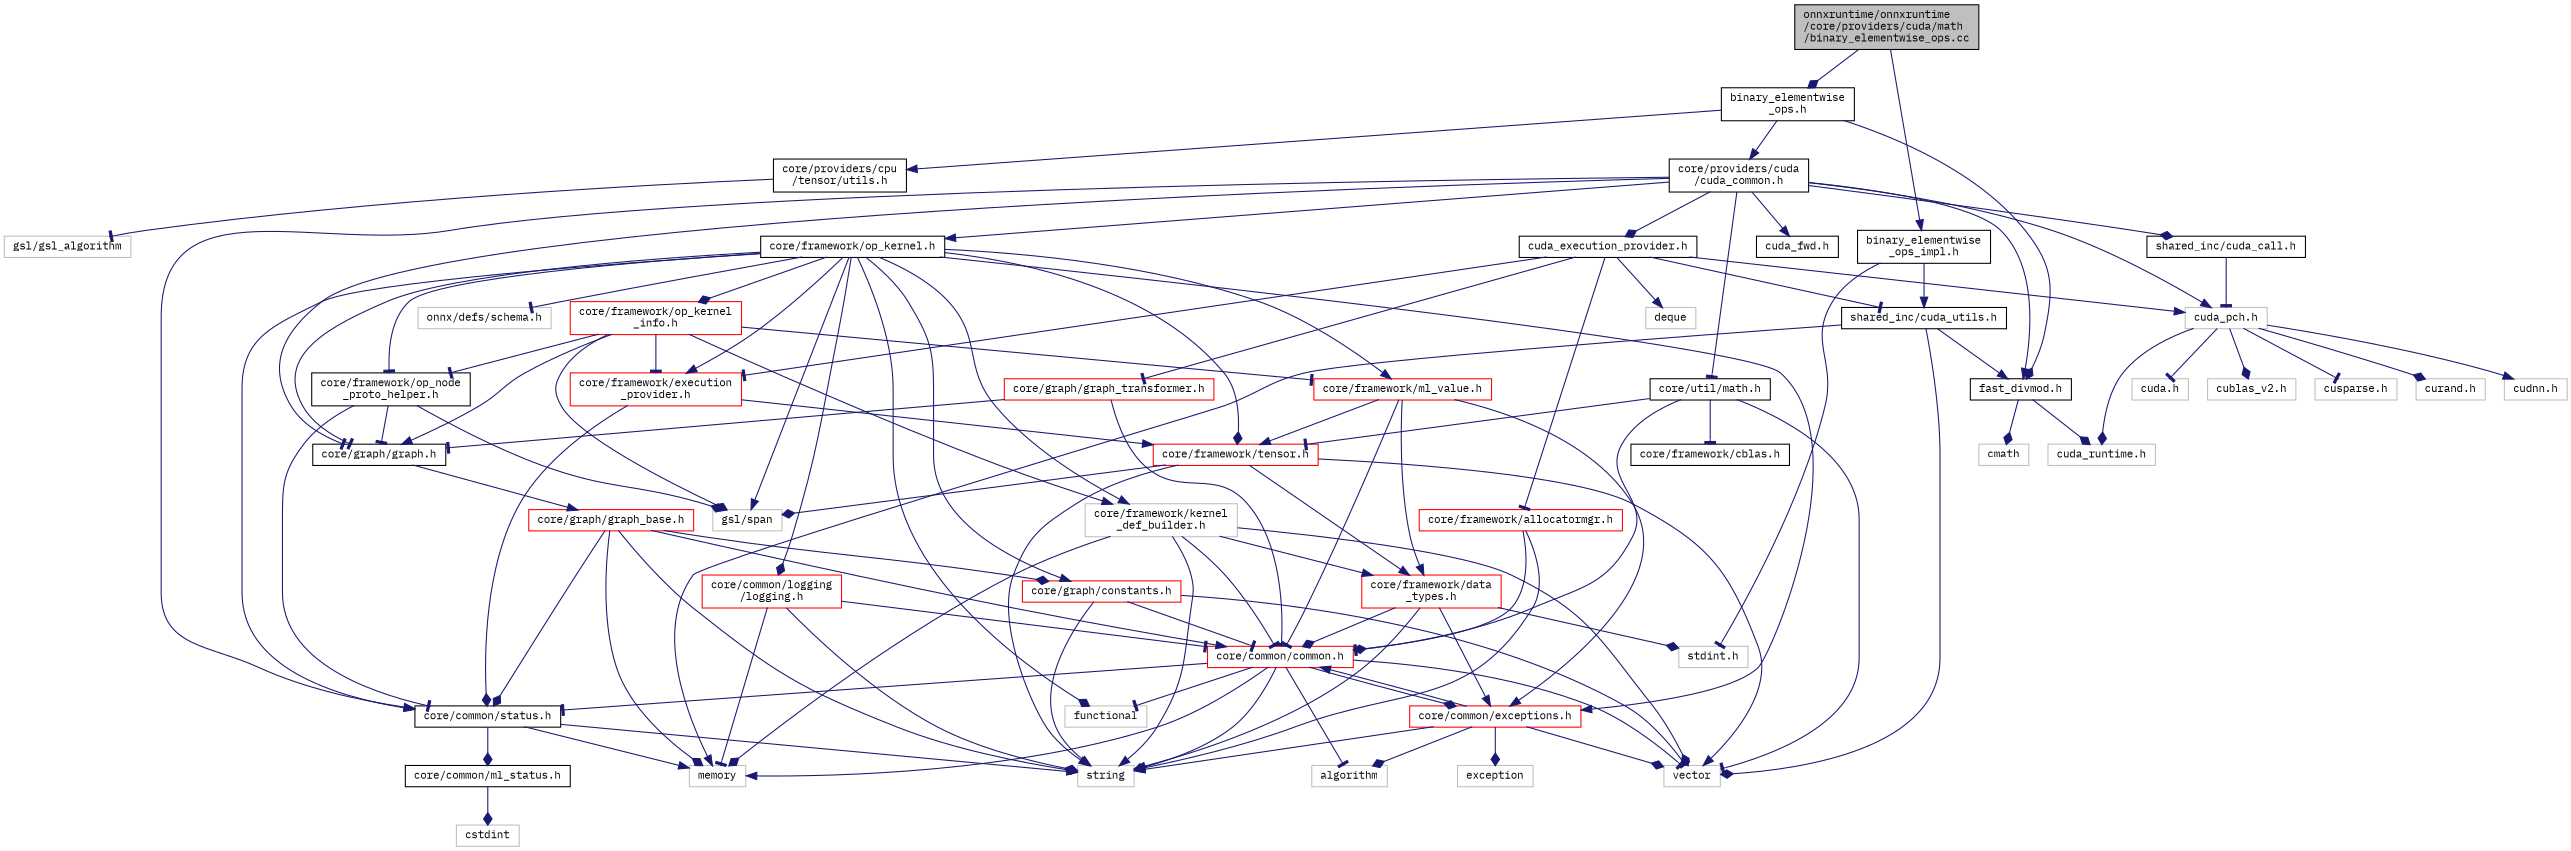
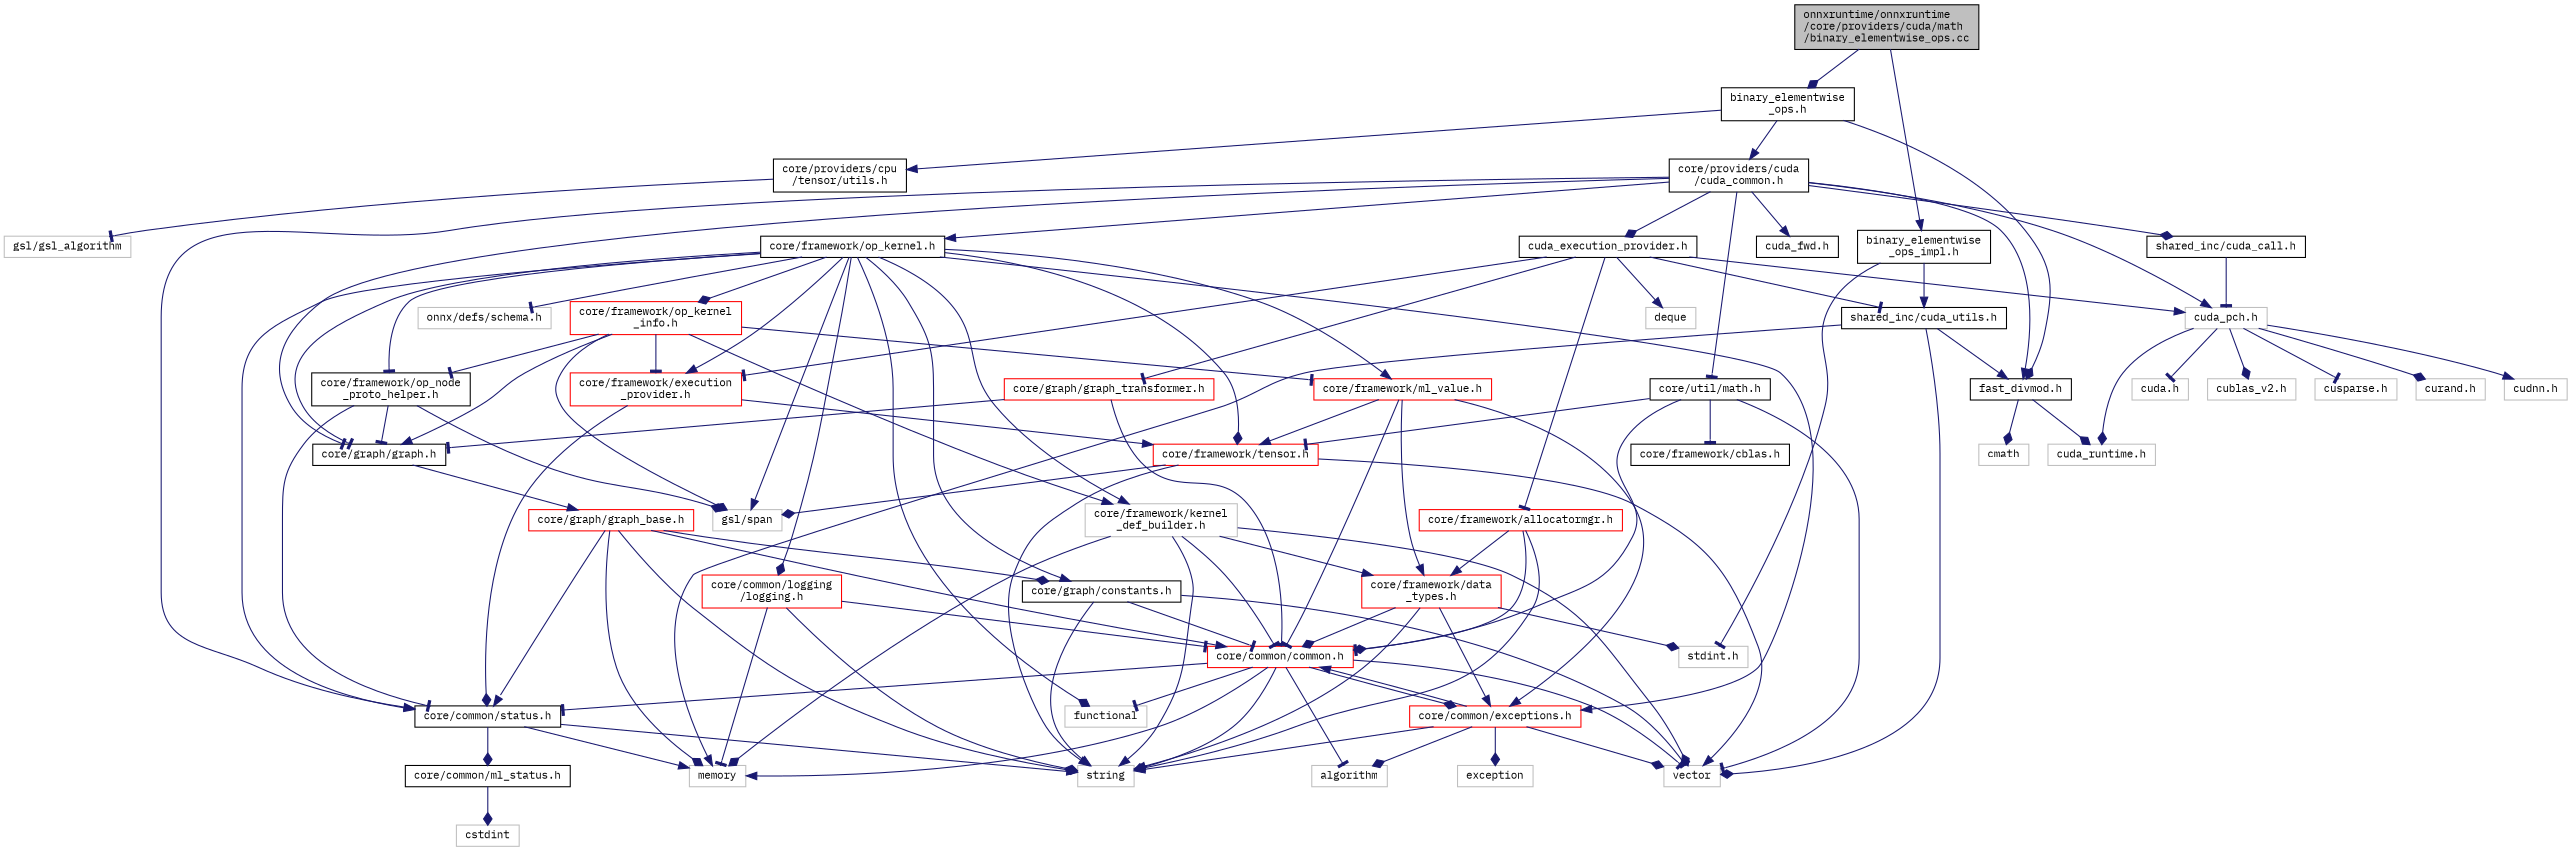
(1325, 517) -> (1484, 550)
(1102, 592) -> (1102, 592)
(552, 612) -> (552, 612)
